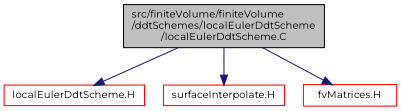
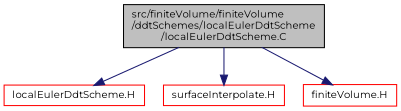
(350, 95) -> (350, 95)
